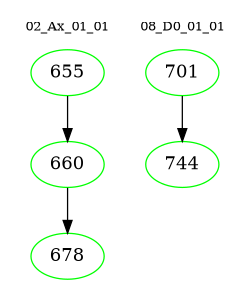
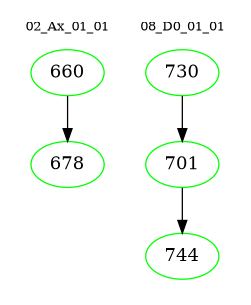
(68, 73) -> none
none -> (182, 73)
